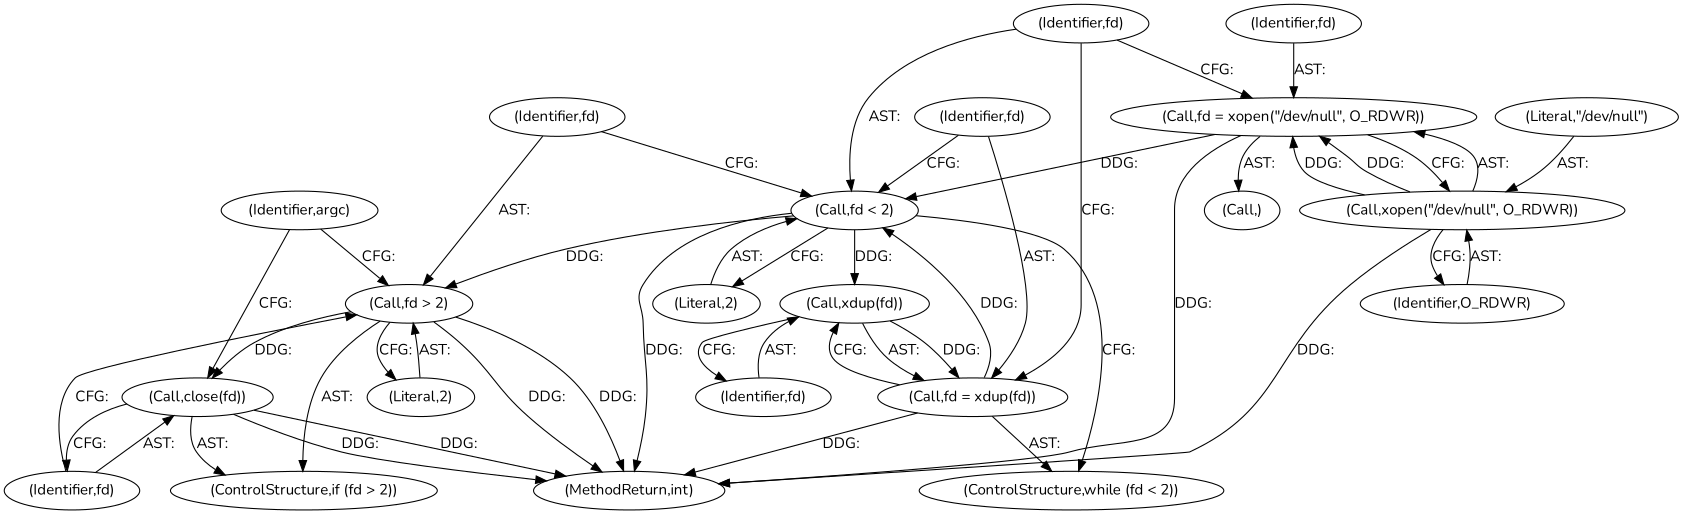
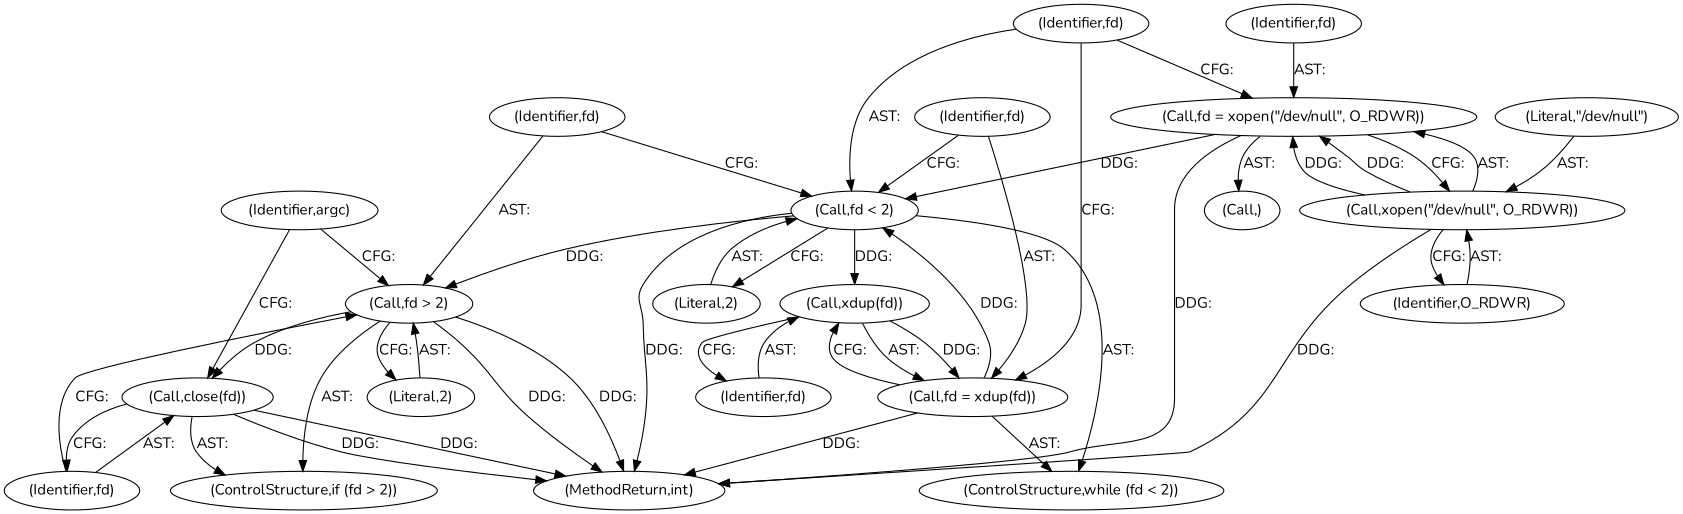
(1121, 351) -> (1121, 351)
